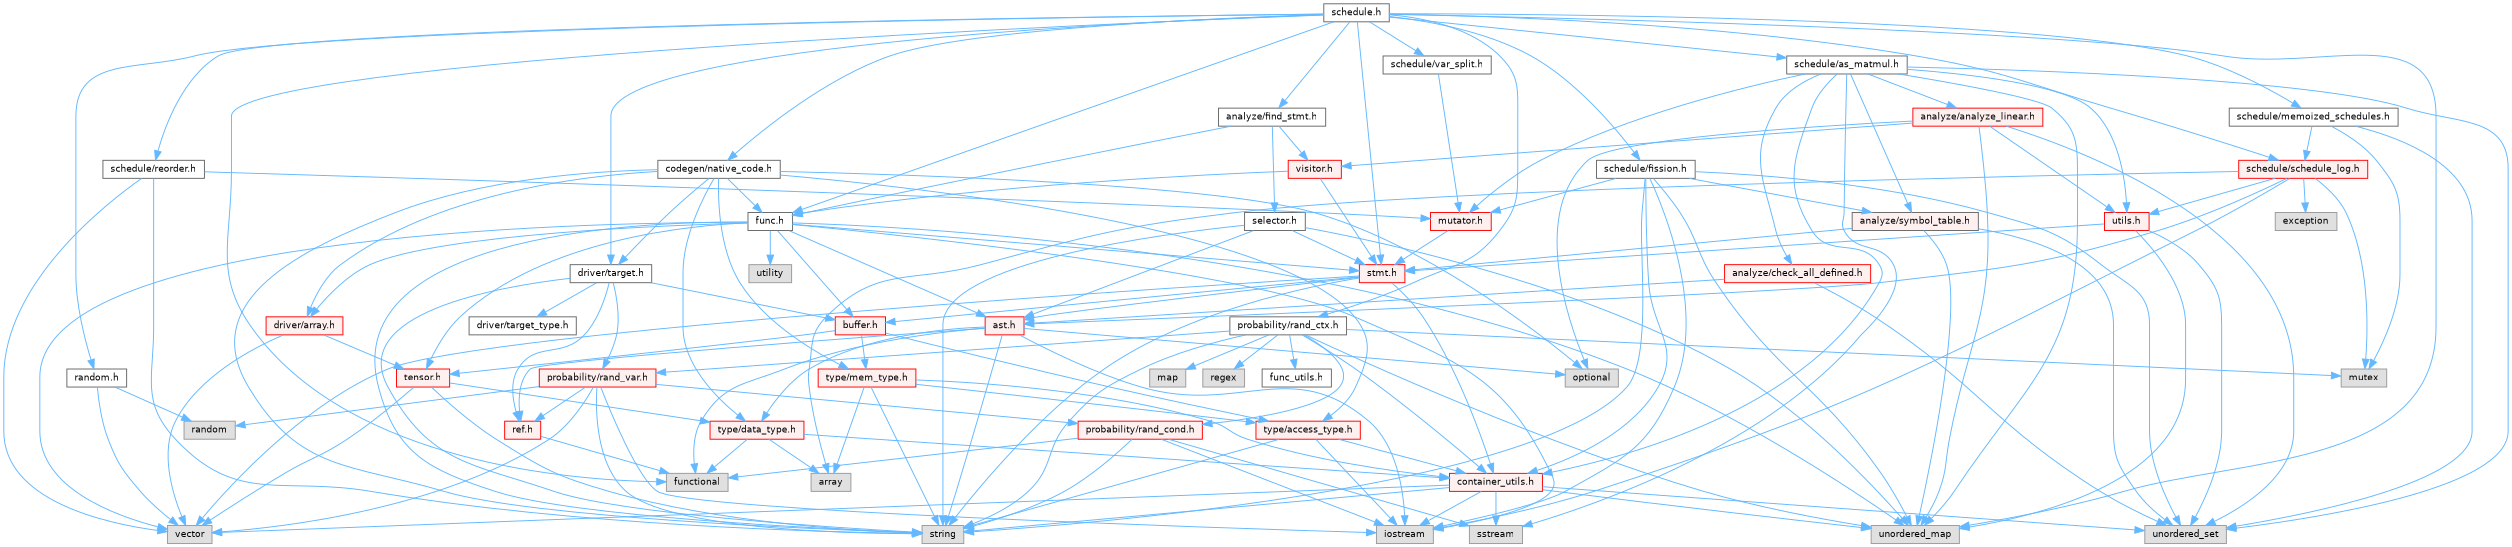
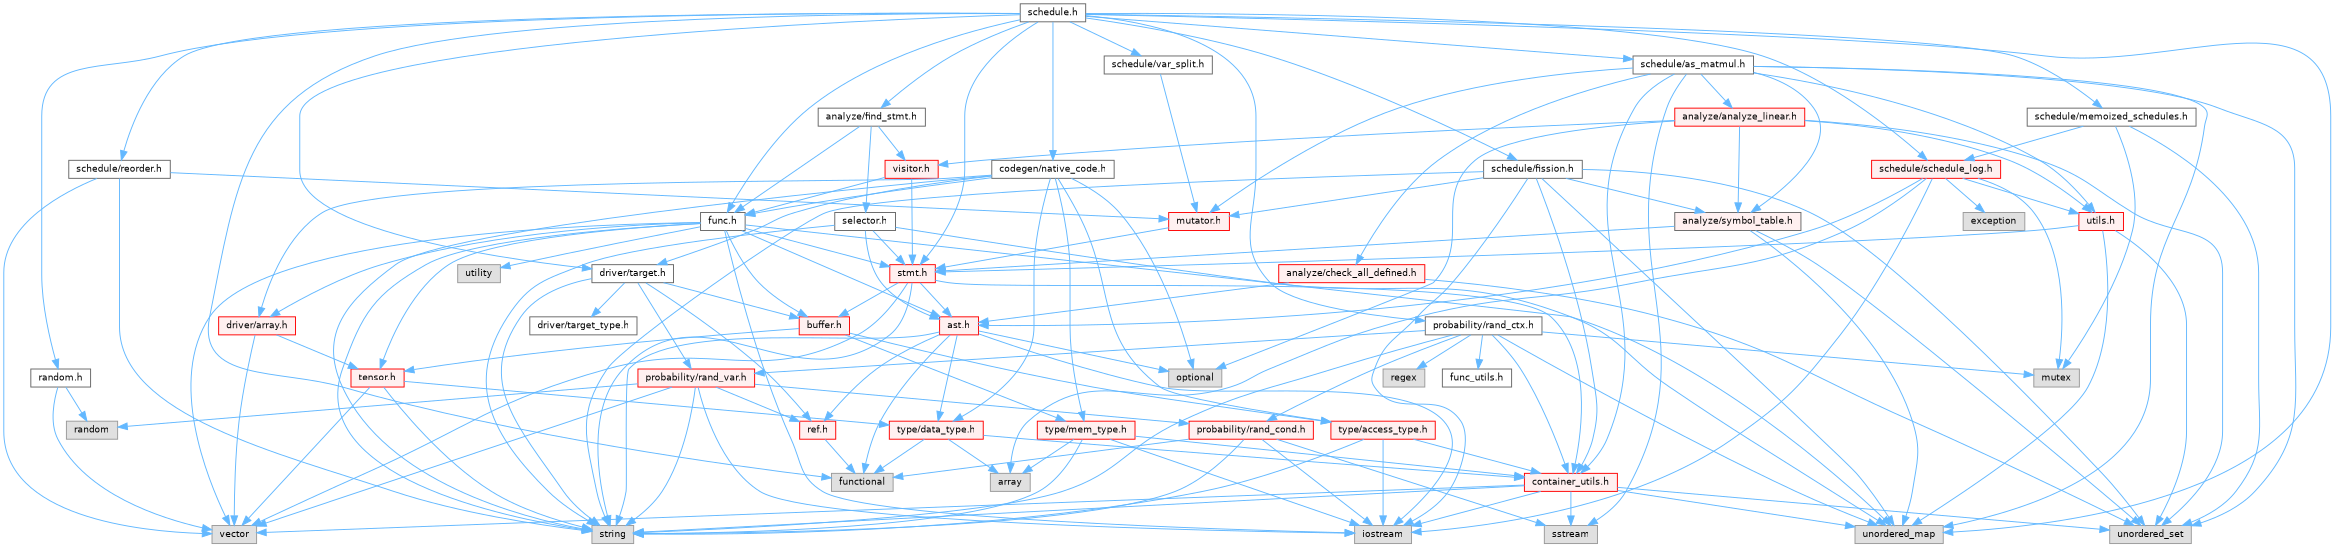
(1978, 325) -> (1739, 165)
(1168, 378) -> none
(1073, 402) -> (1224, 479)
